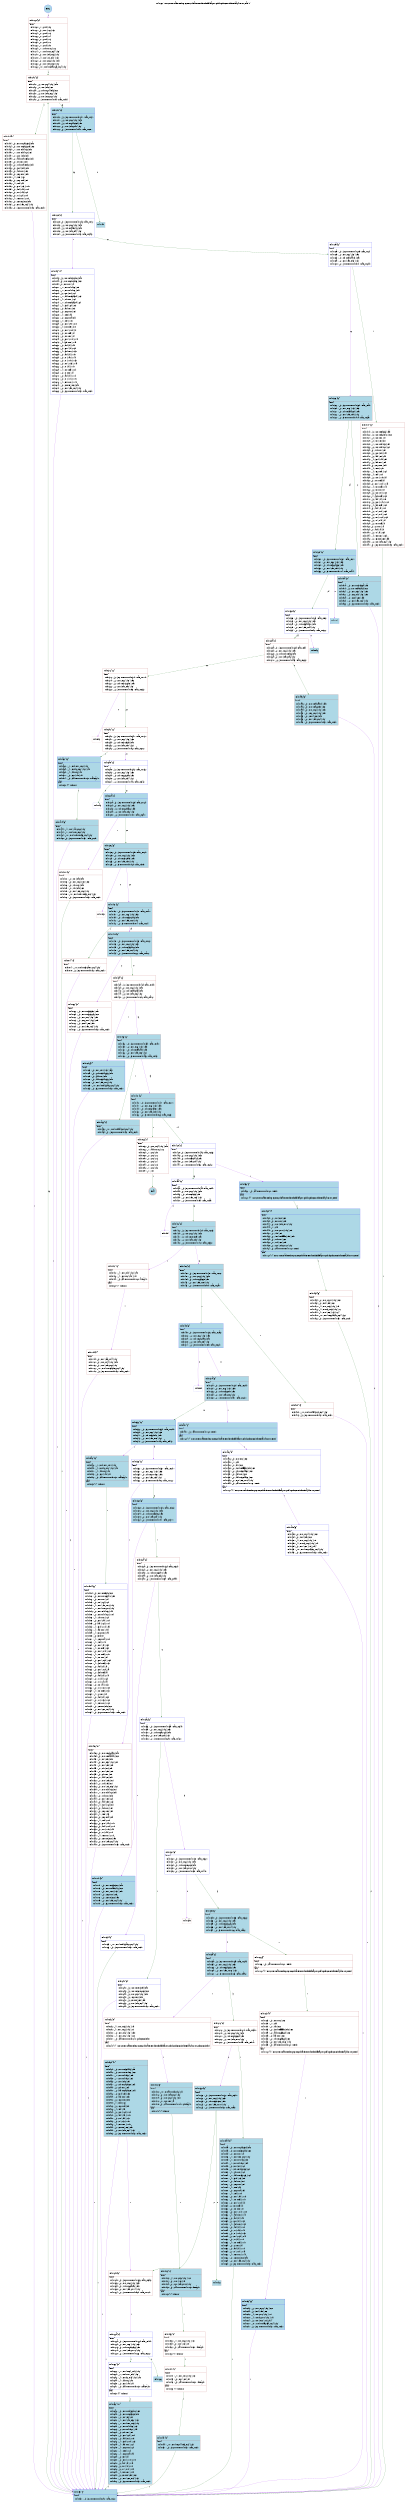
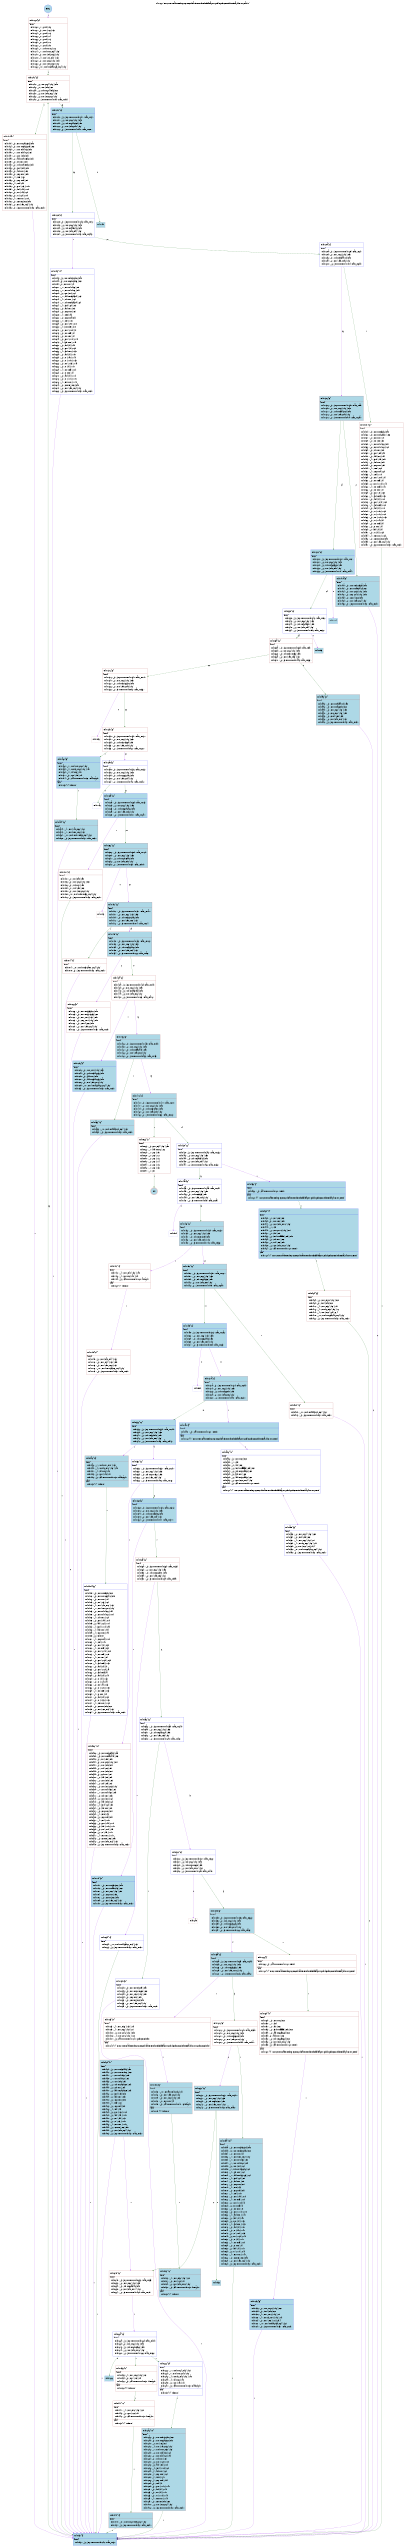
(153, 1191) -> (154, 1191)
(182, 2314) -> (136, 2361)
